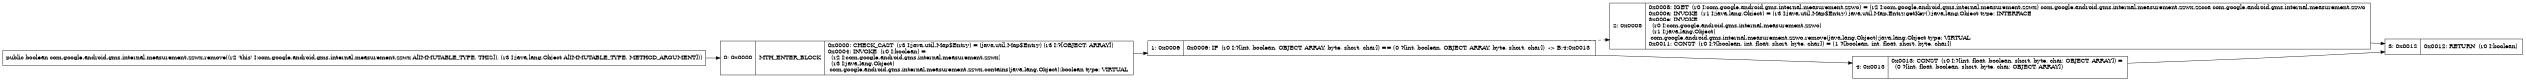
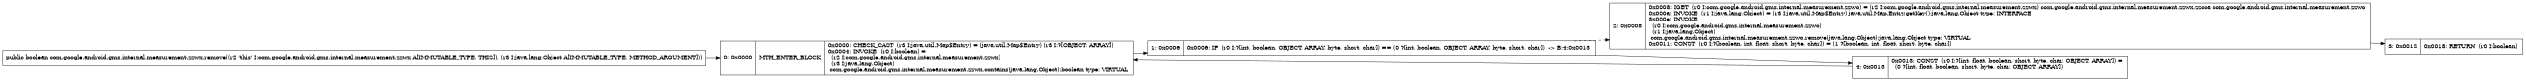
(2472, 46) -> (2472, 46)
(2254, 58) -> (1495, 63)
